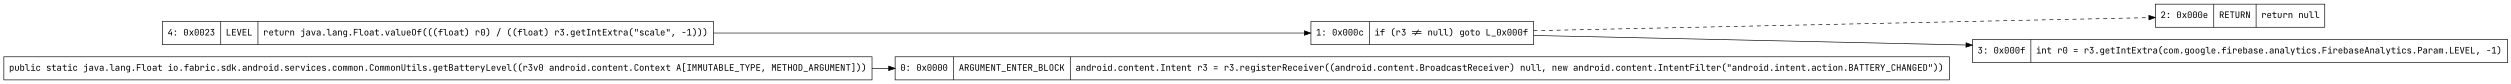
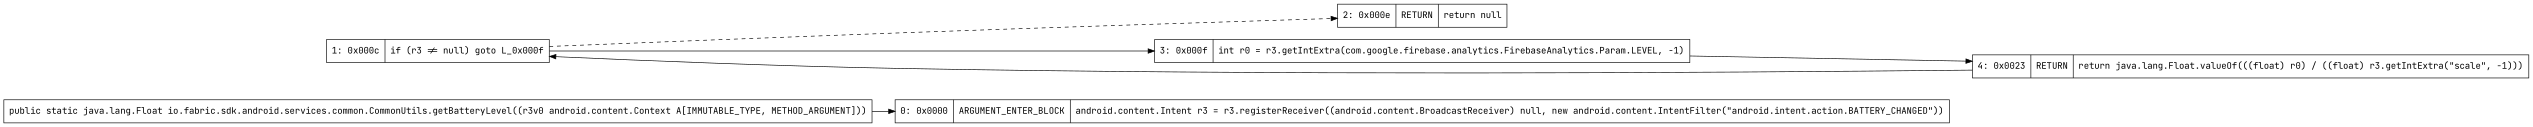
(239, 33) -> (2052, 66)
none -> (1828, 59)
